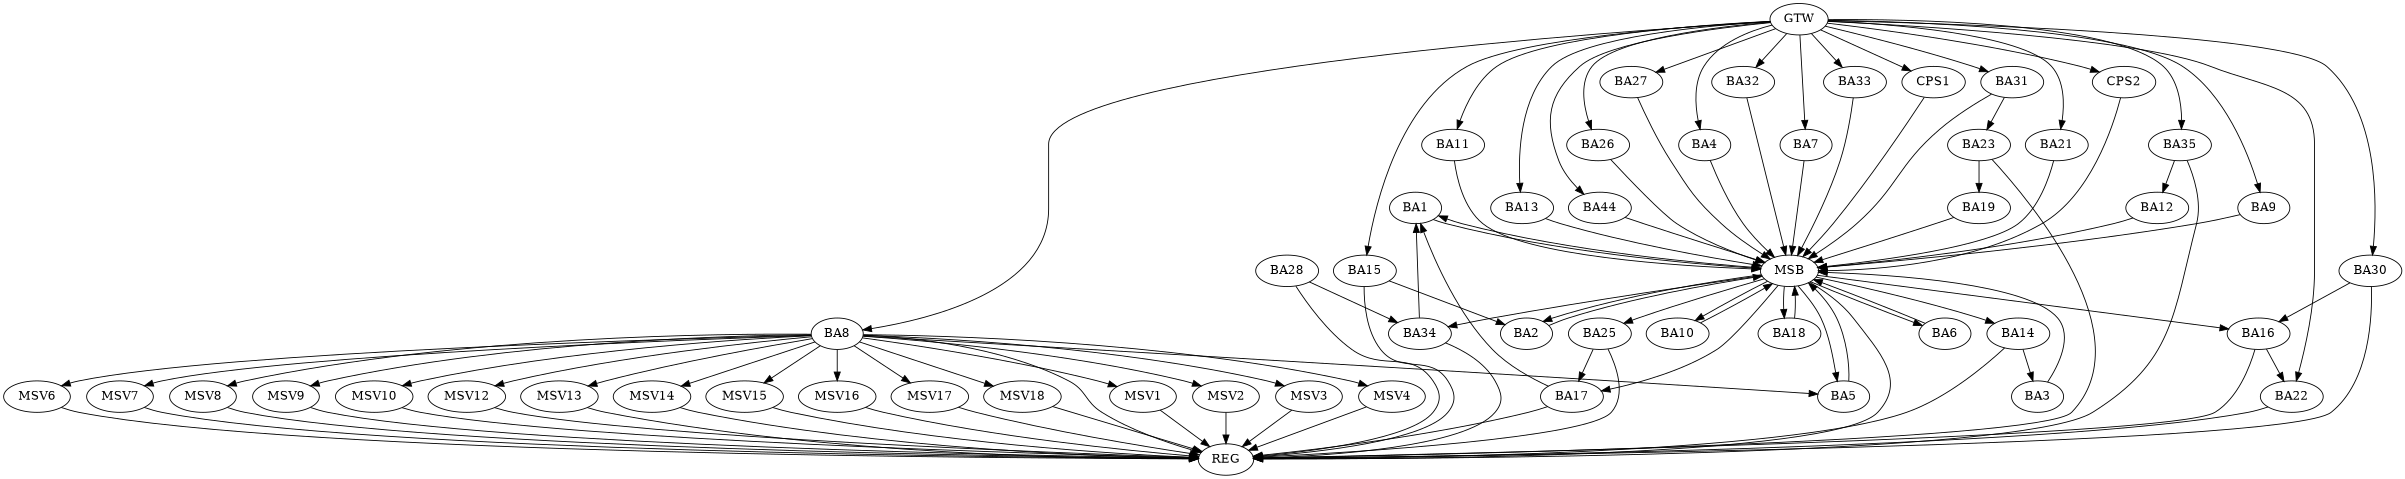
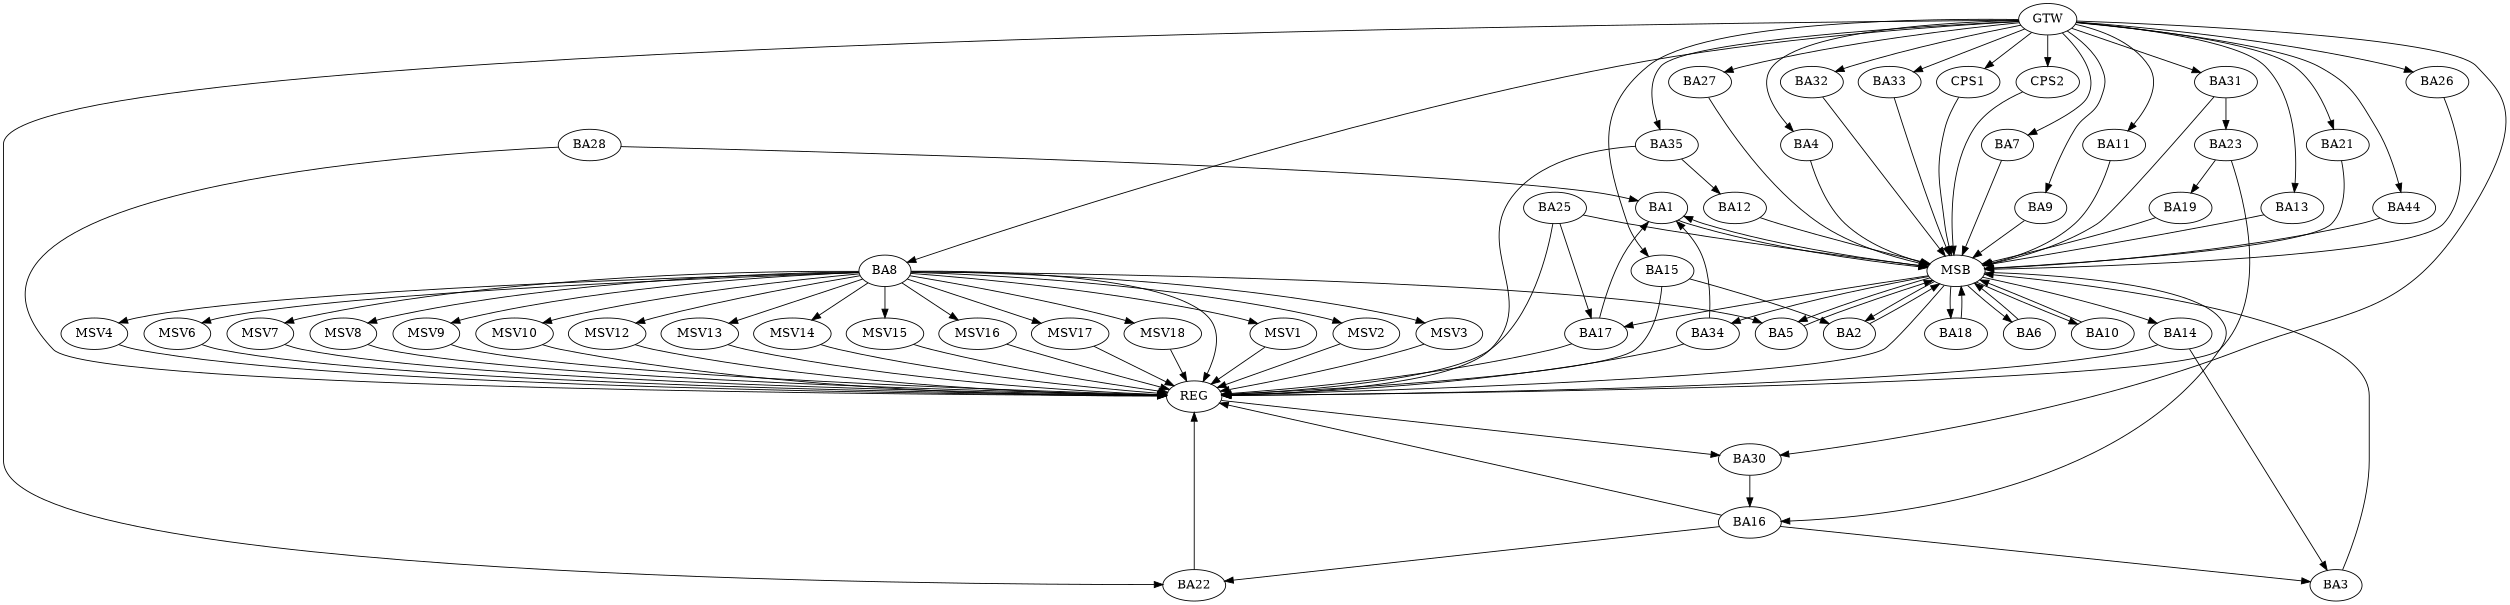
(1698, 299) -> (1725, 239)
(1349, 300) -> (1126, 163)
(2017, 442) -> (1466, 427)
none -> (2041, 554)
